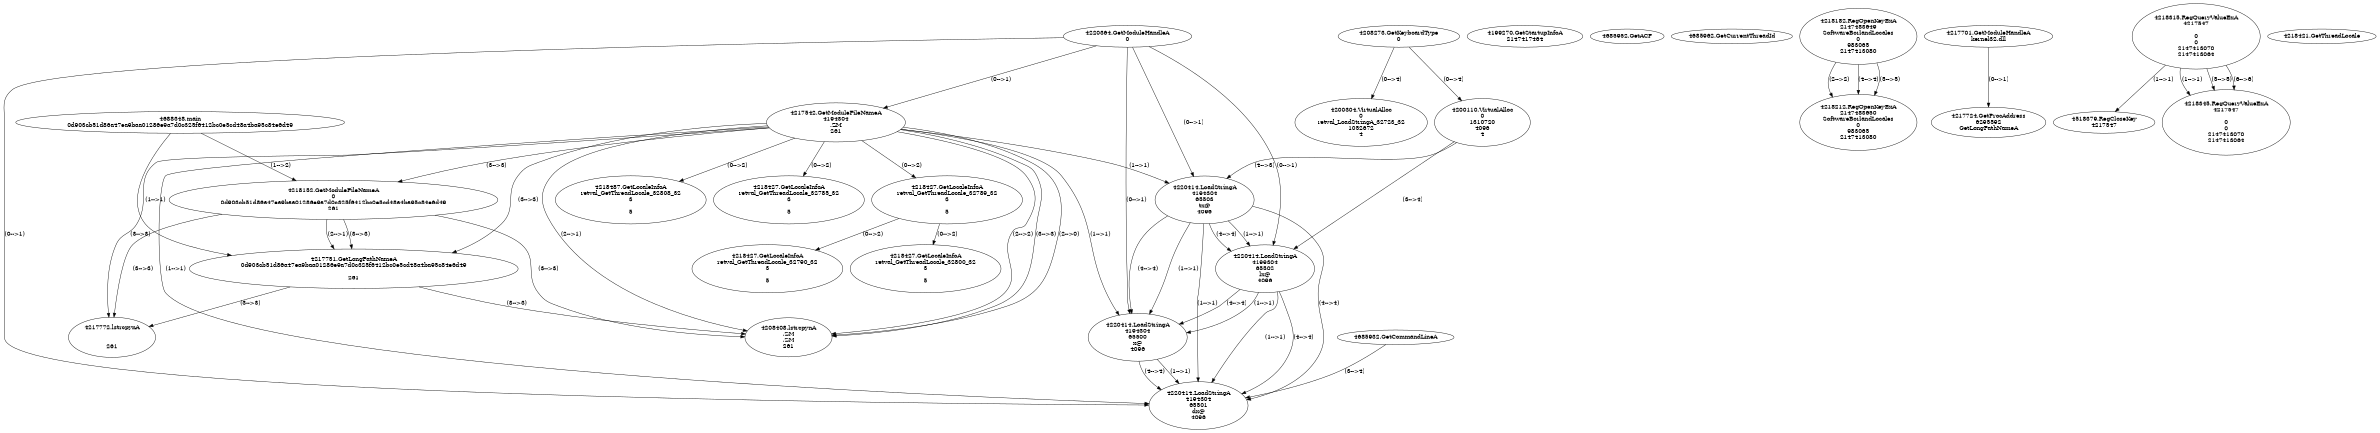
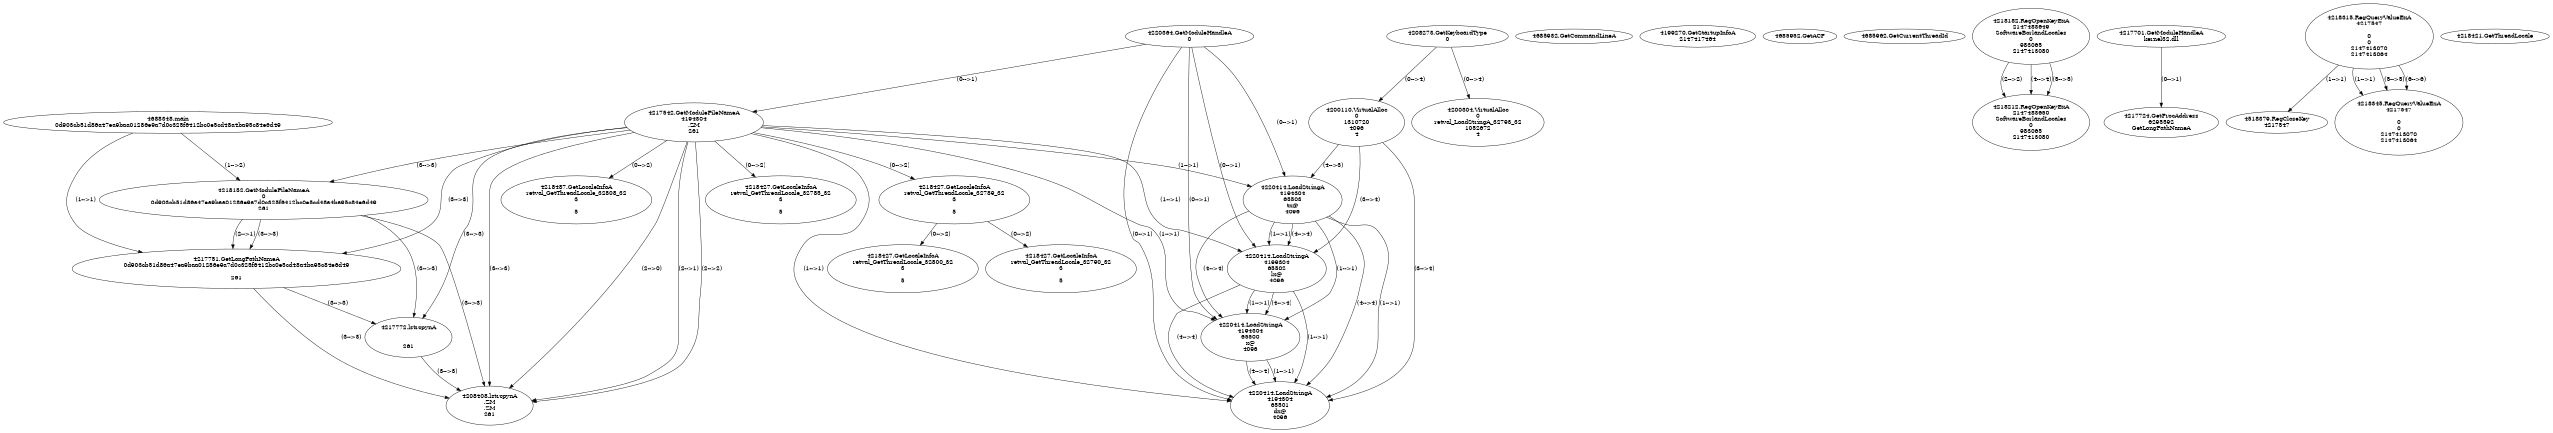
(1361, 122) -> (1478, 122)
none -> (1023, 143)
none -> (437, 375)
(1321, 378) -> (1414, 291)
